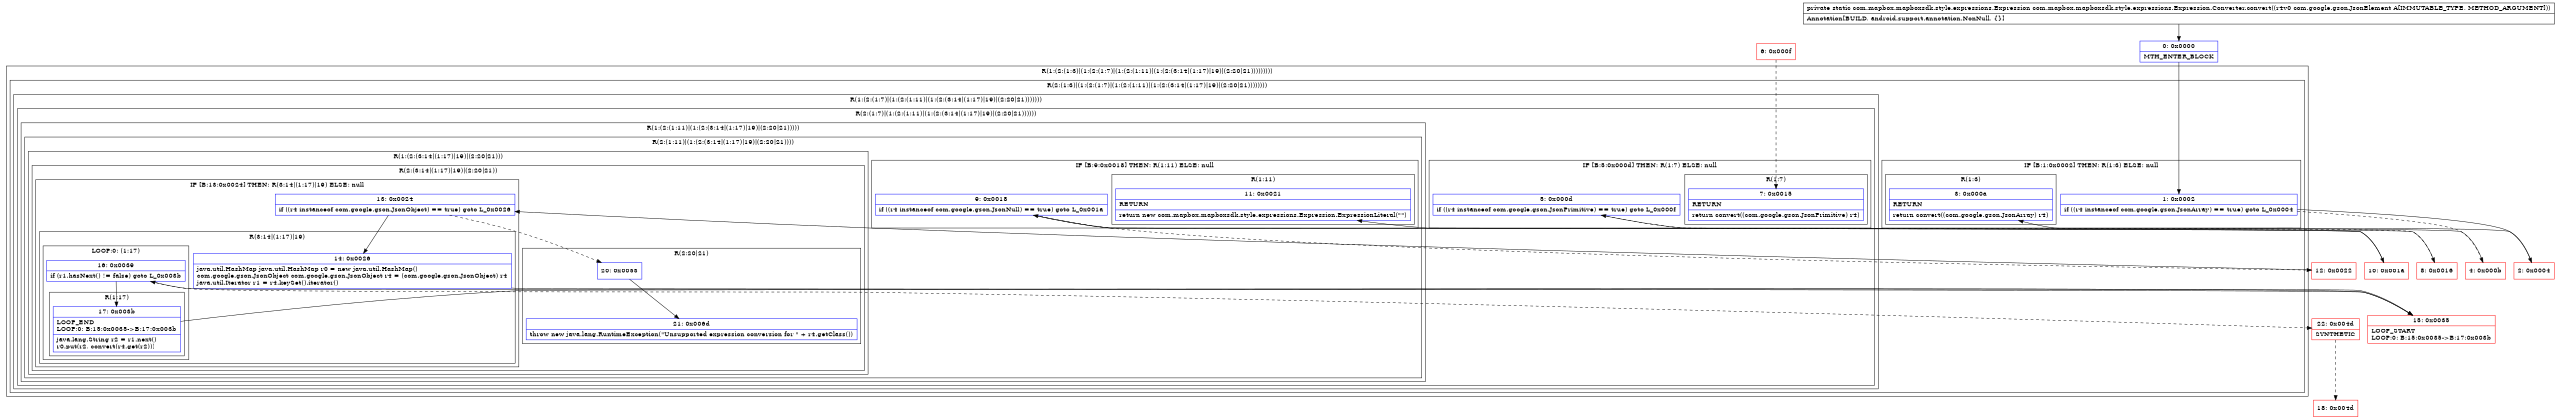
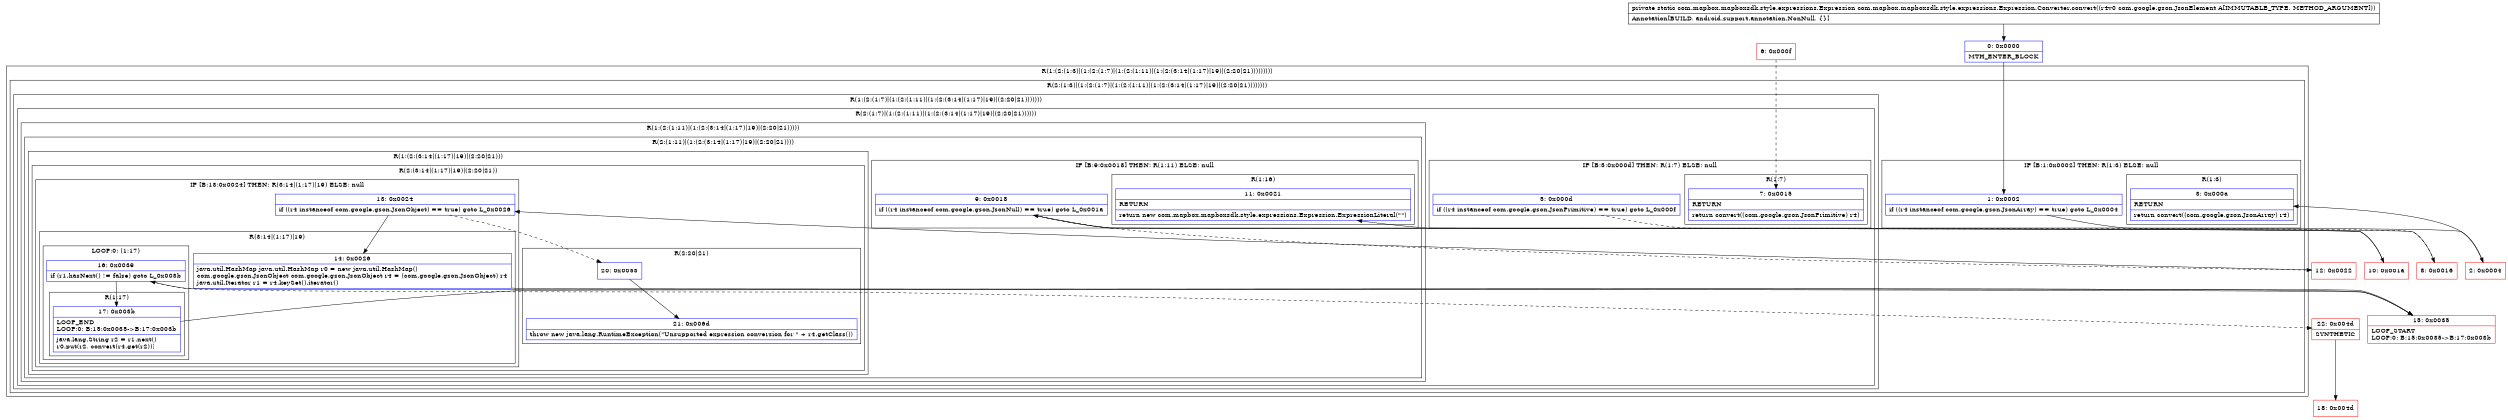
(1263, 180) -> (1263, 180)
(2486, 271) -> none
(2336, 368) -> (2336, 368)
